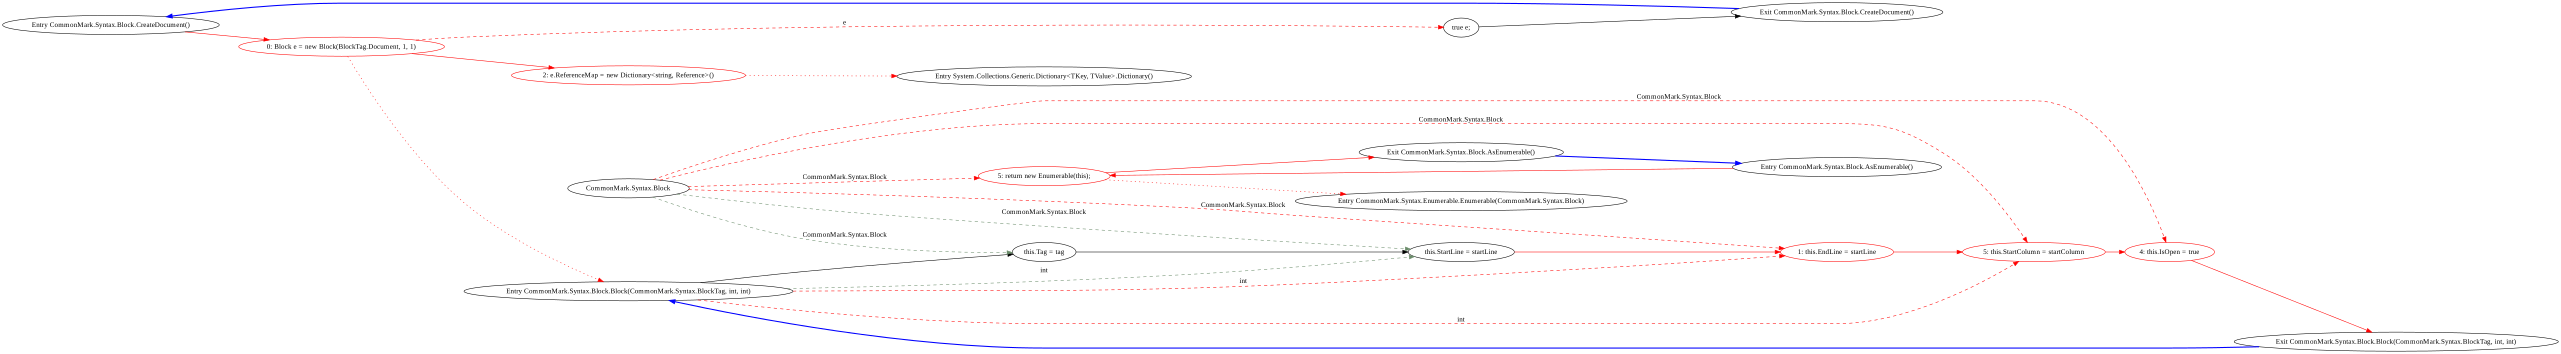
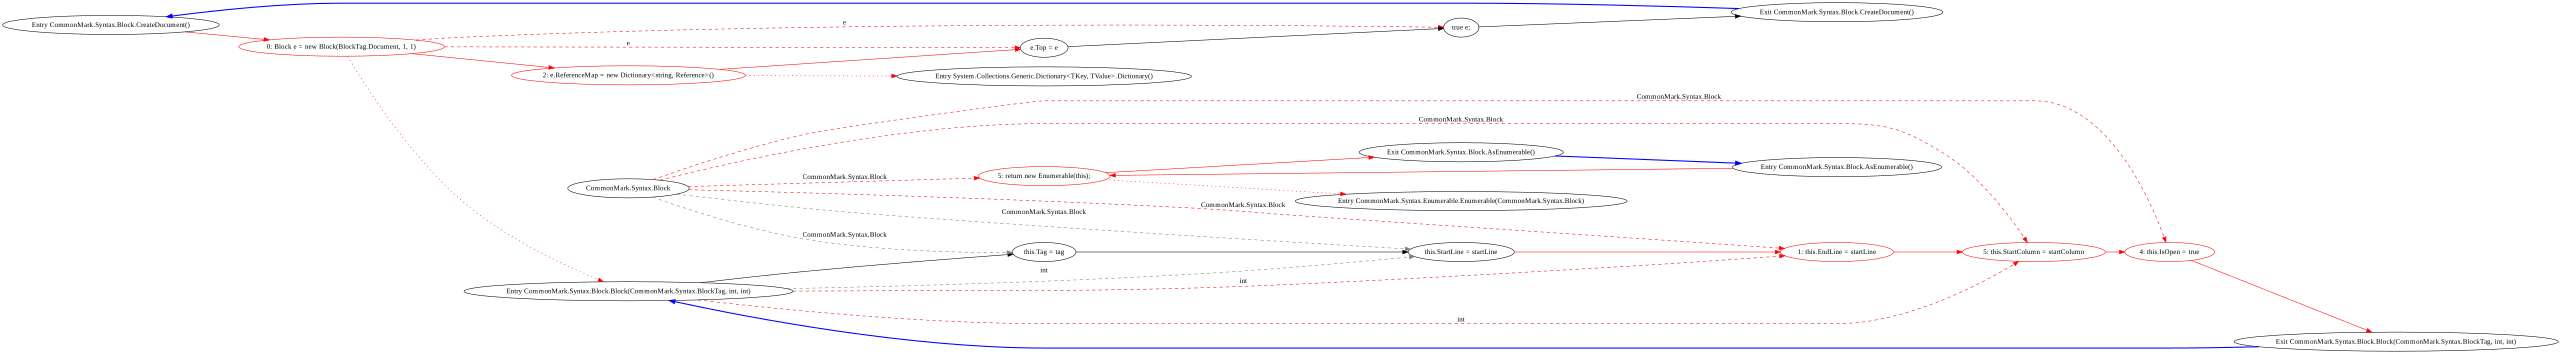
none -> (1044, 48)
